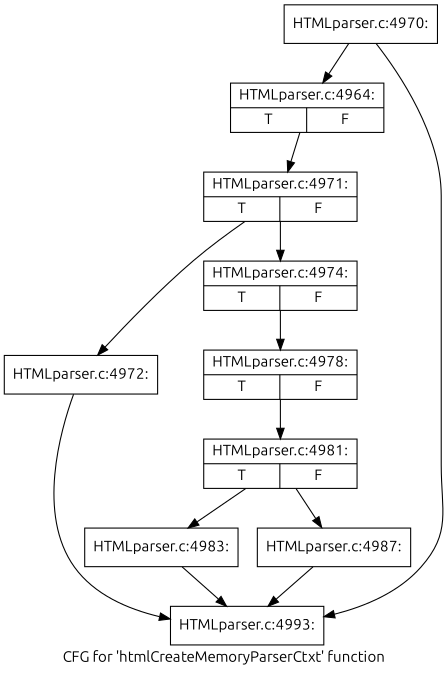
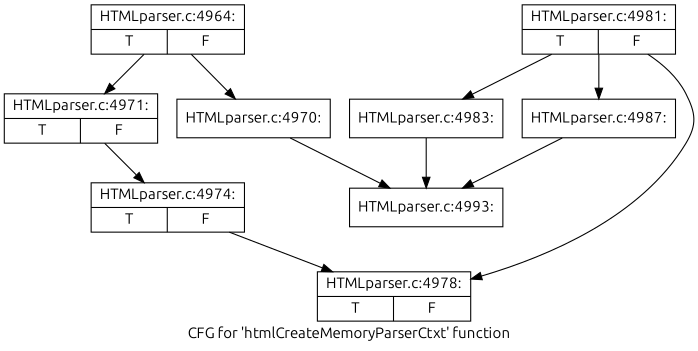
(339, 59) -> (209, 73)
(81, 375) -> none
(280, 414) -> (640, 196)
